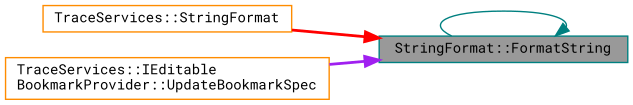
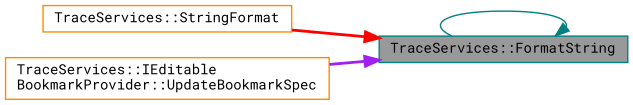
(503, 49) -> (503, 49)
